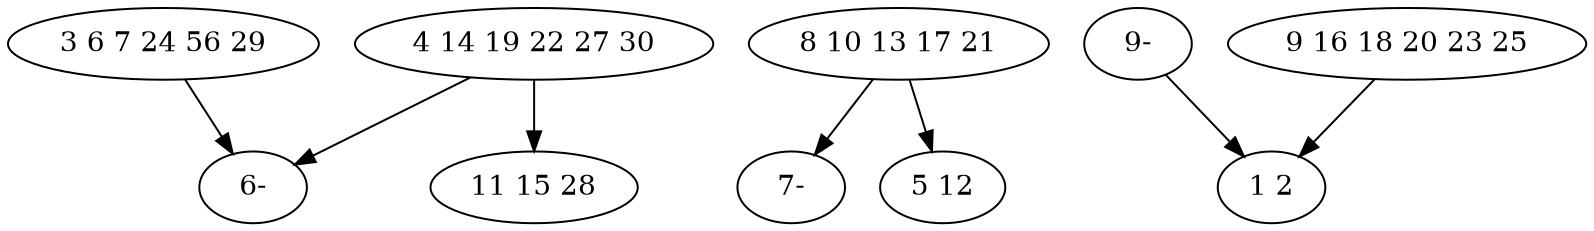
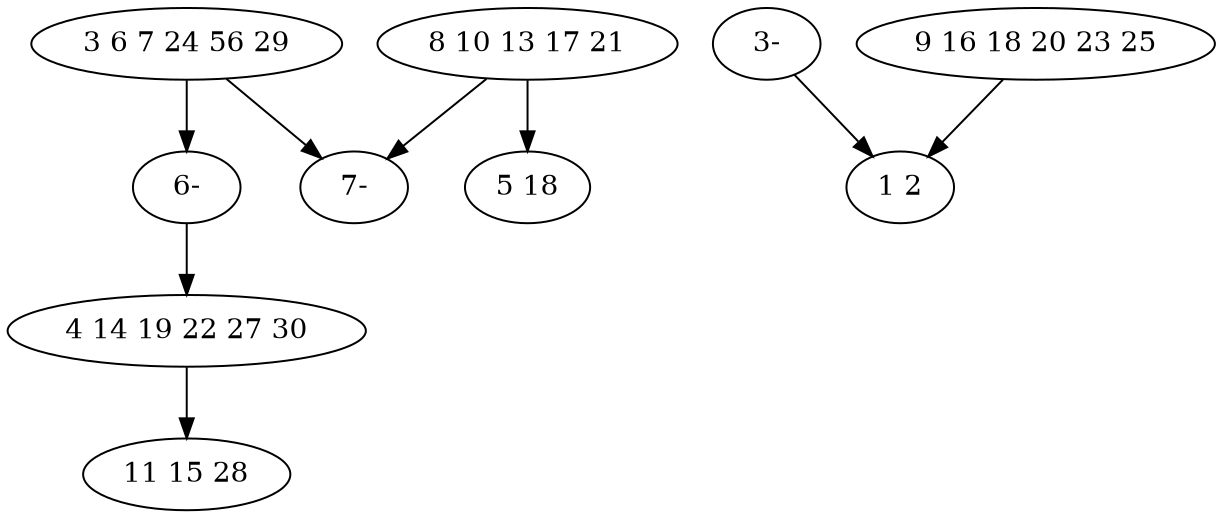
(1138, 44) -> (767, 44)
none -> (266, 112)
(392, 117) -> (187, 249)
(943, 187) -> (528, 187)
